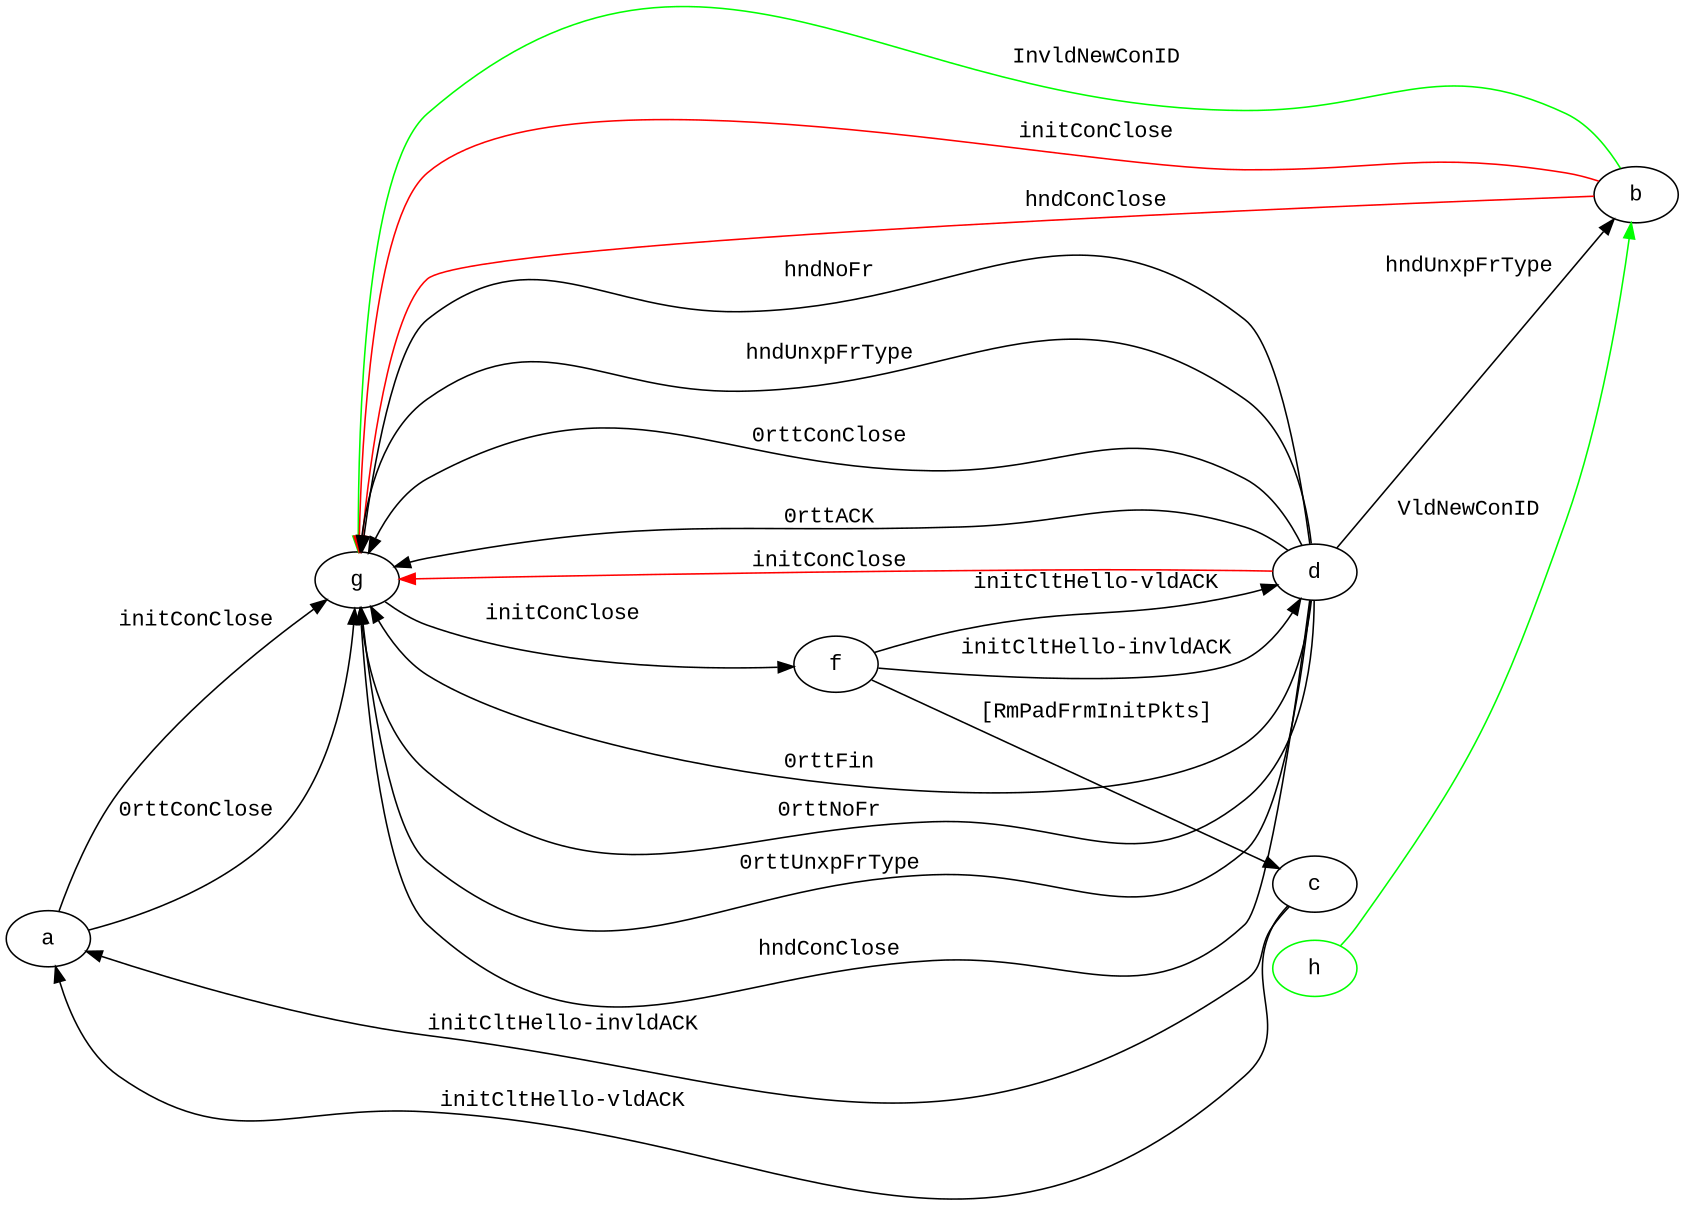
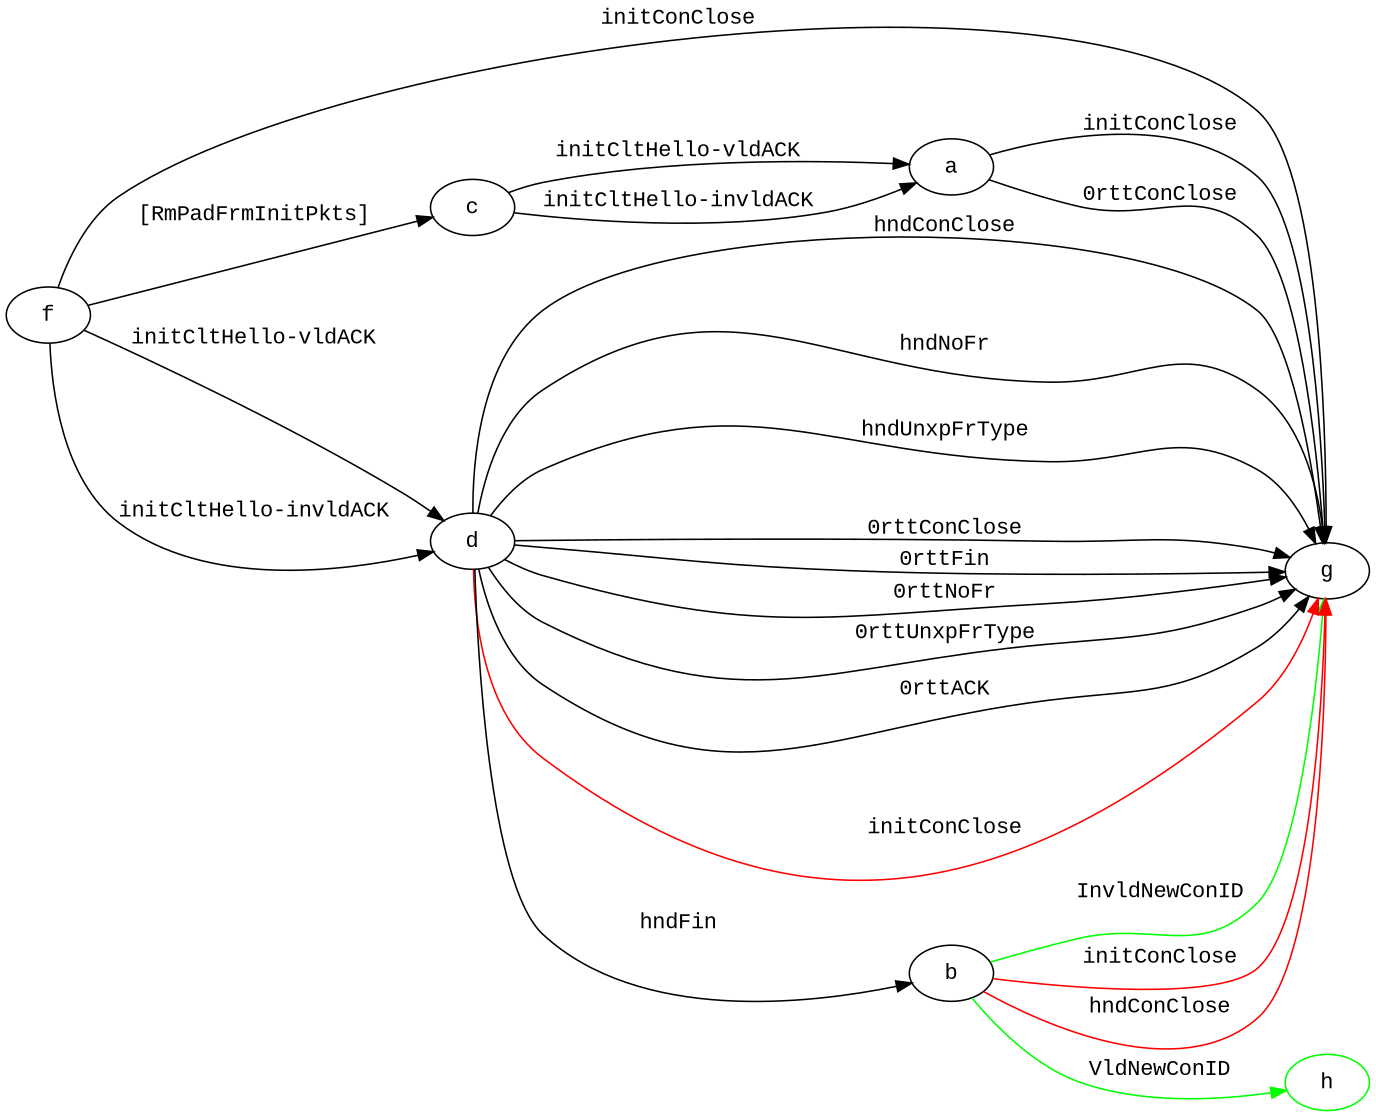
(1475, 266) -> (685, 923)
(1532, 612) -> (1106, 1090)
(577, 658) -> (841, 29)
